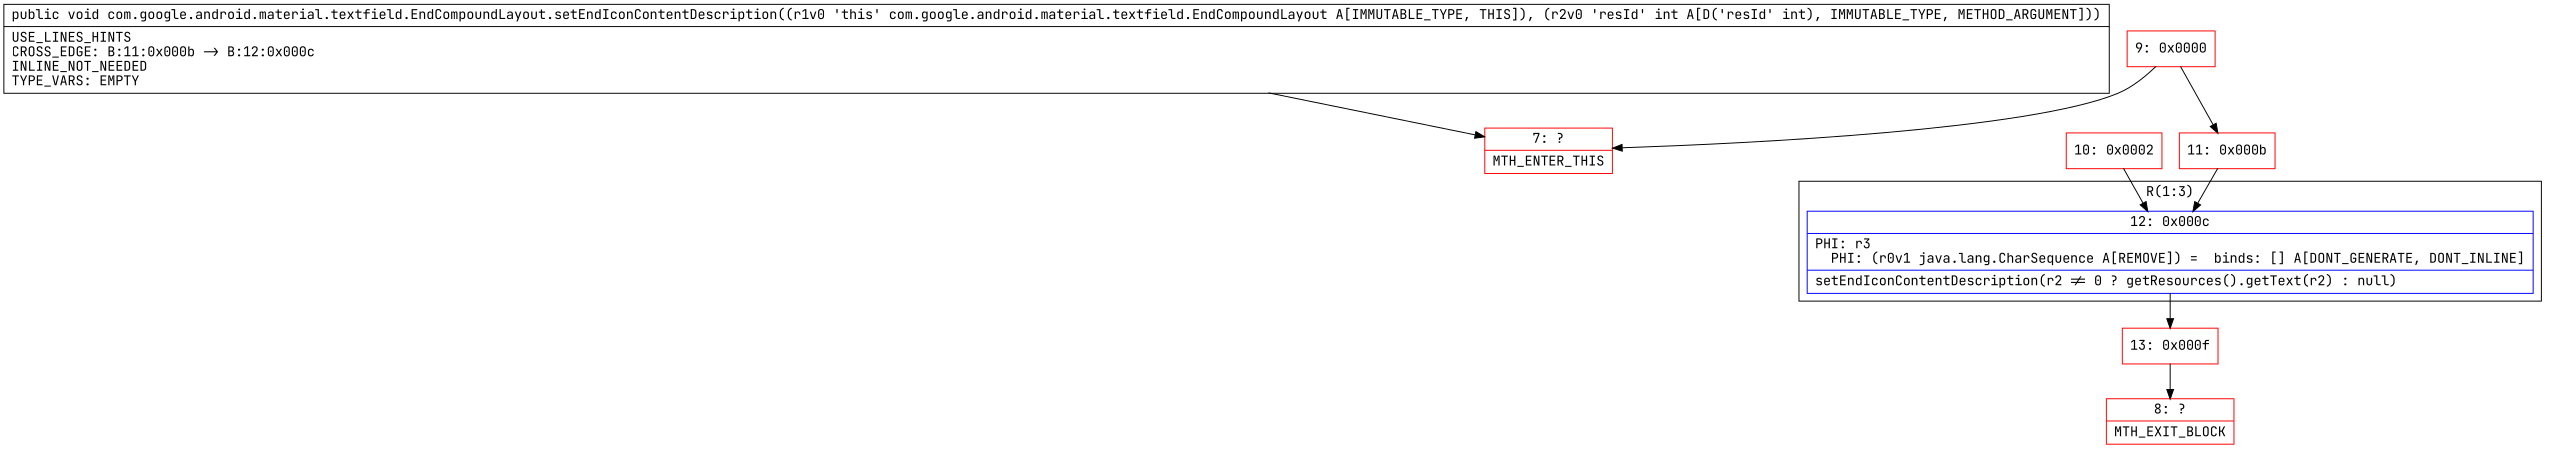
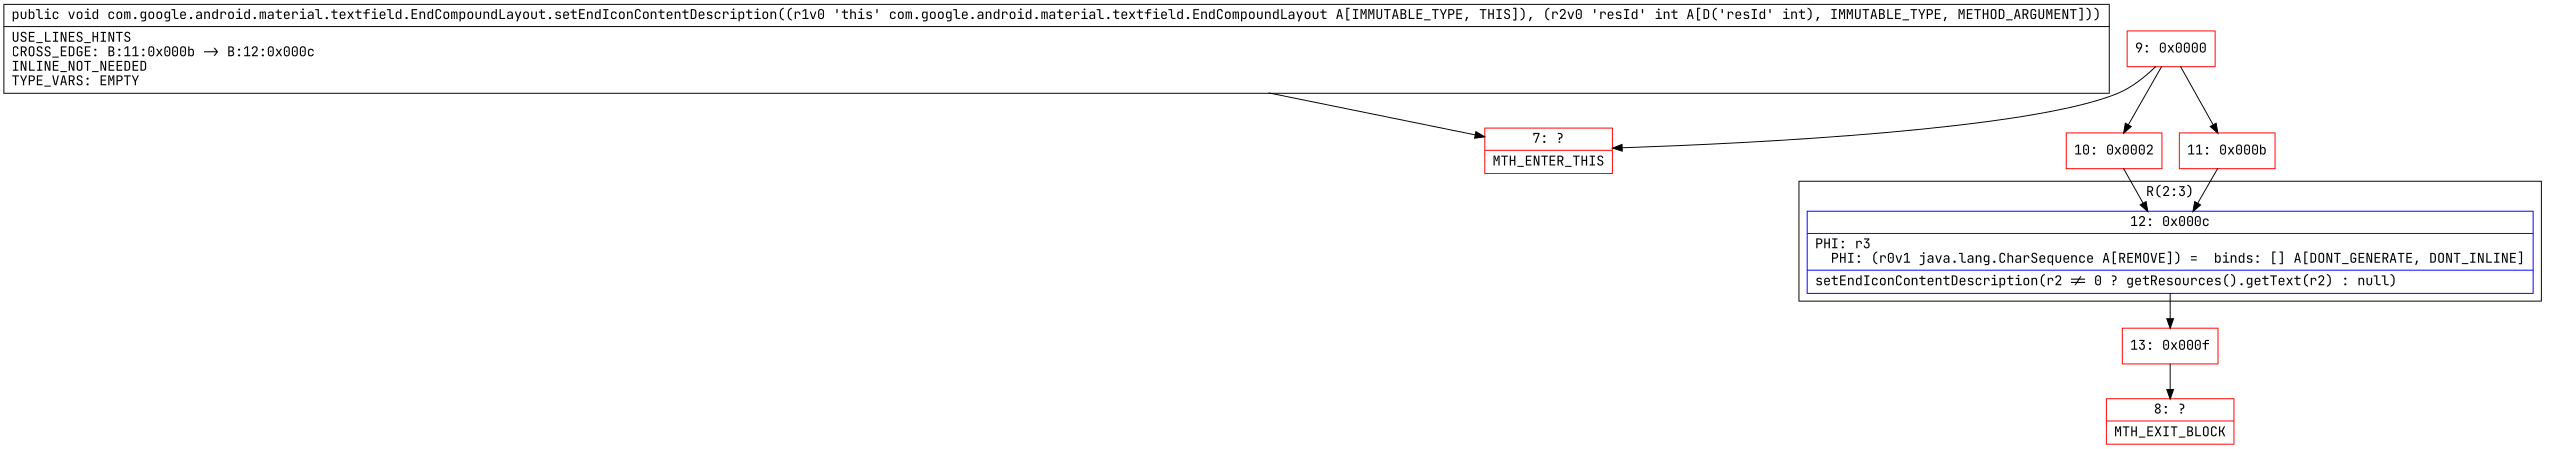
none -> (2145, 96)
(2170, 192) -> (2170, 192)
